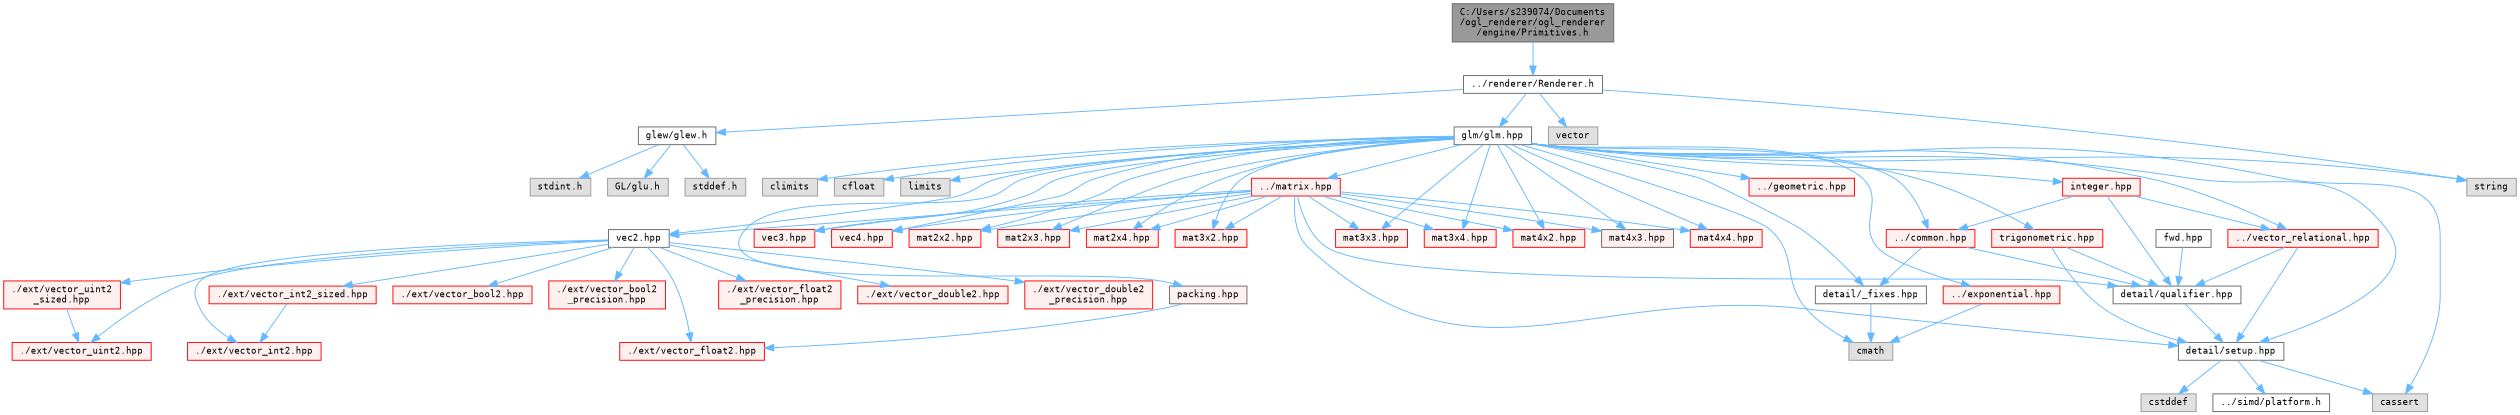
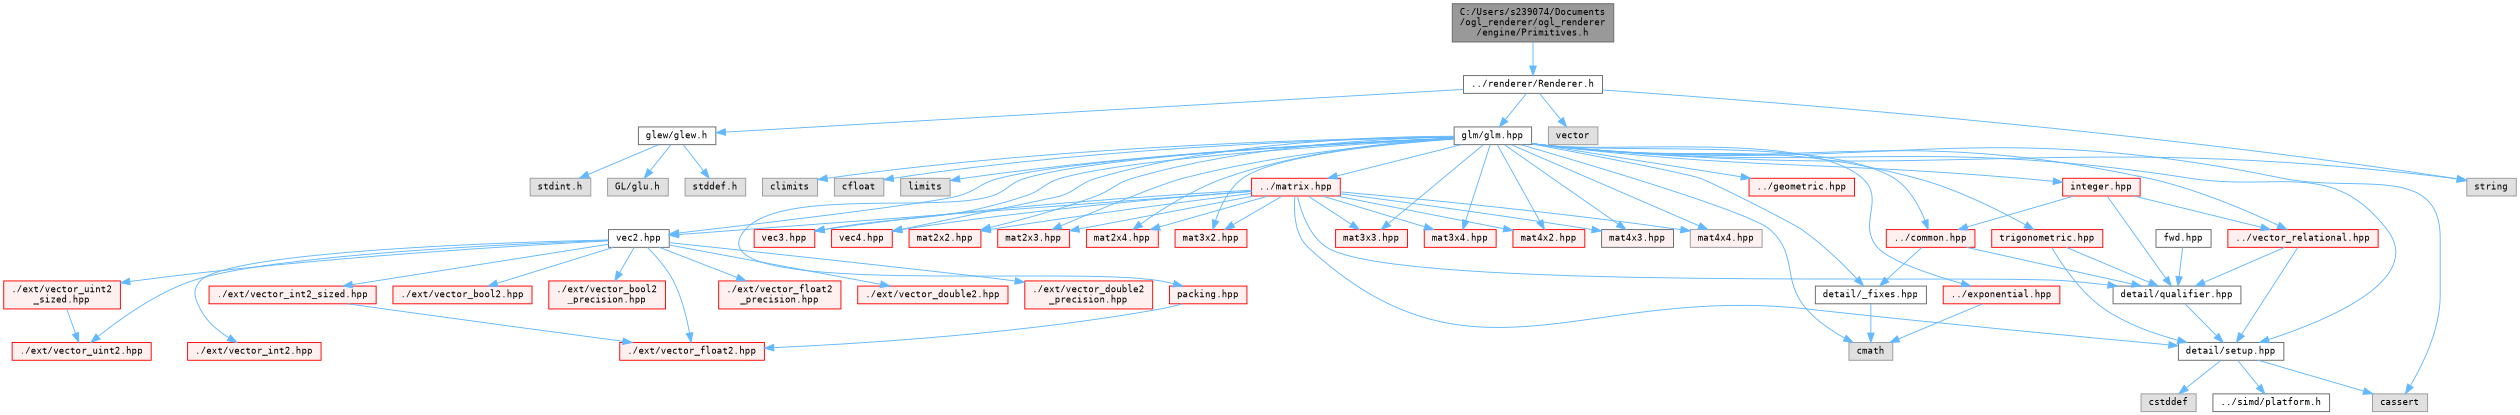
(1726, 238) -> (1726, 238)
(1208, 295) -> (1208, 295)
(276, 319) -> (485, 323)
